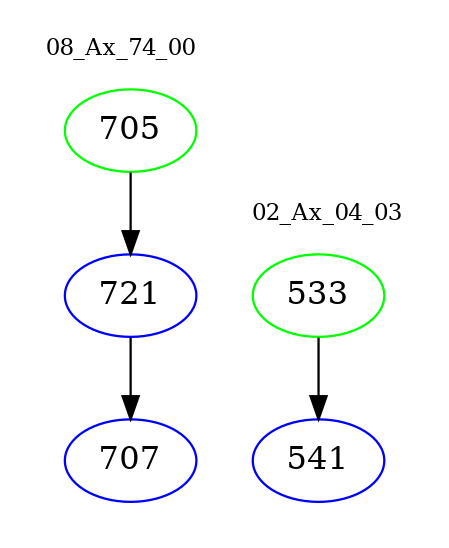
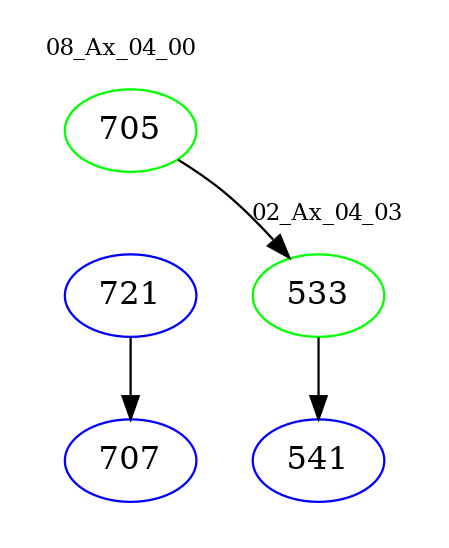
(121, 49) -> (121, 49)
(131, 202) -> (249, 215)
